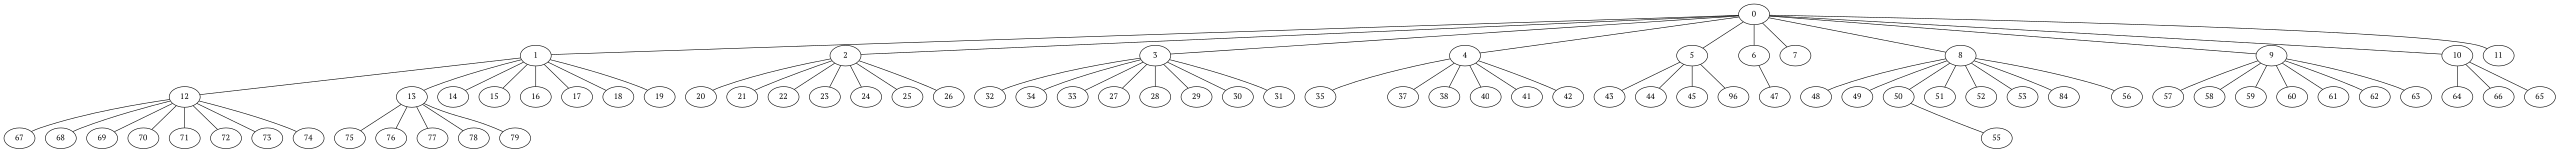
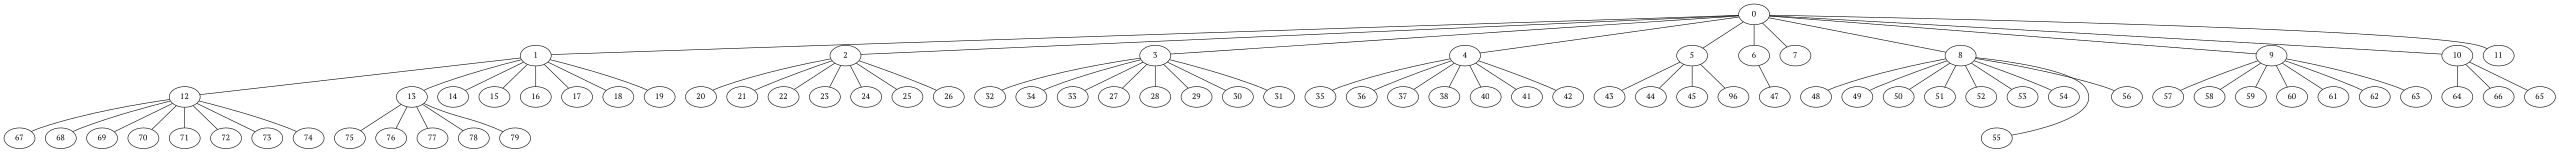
none -> (1362, 97)
(2064, 97) -> (2064, 97)
(1947, 119) -> (2084, 86)
